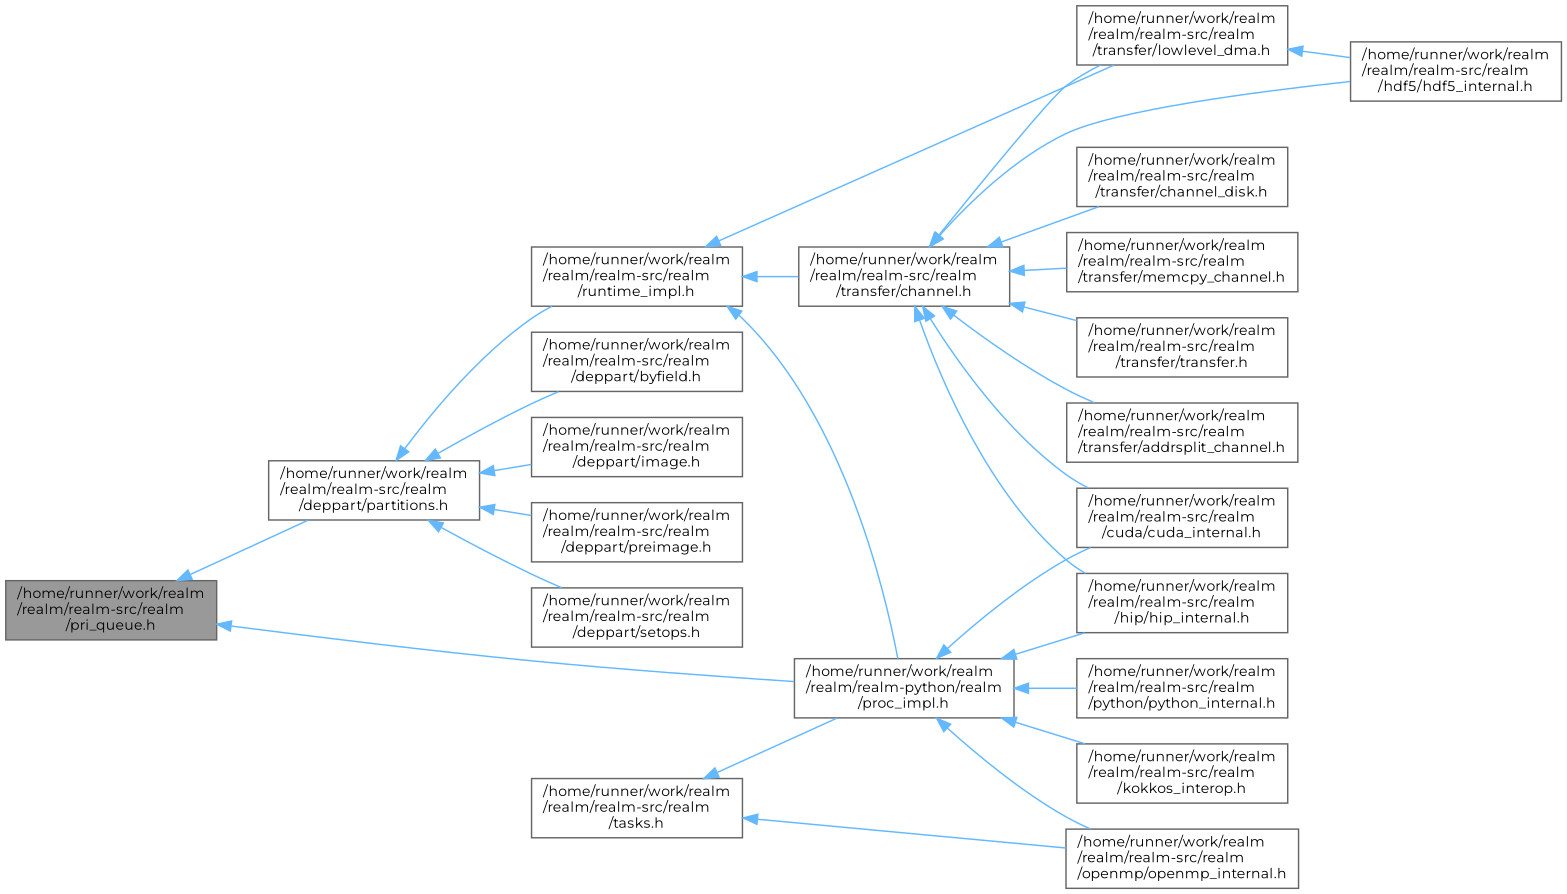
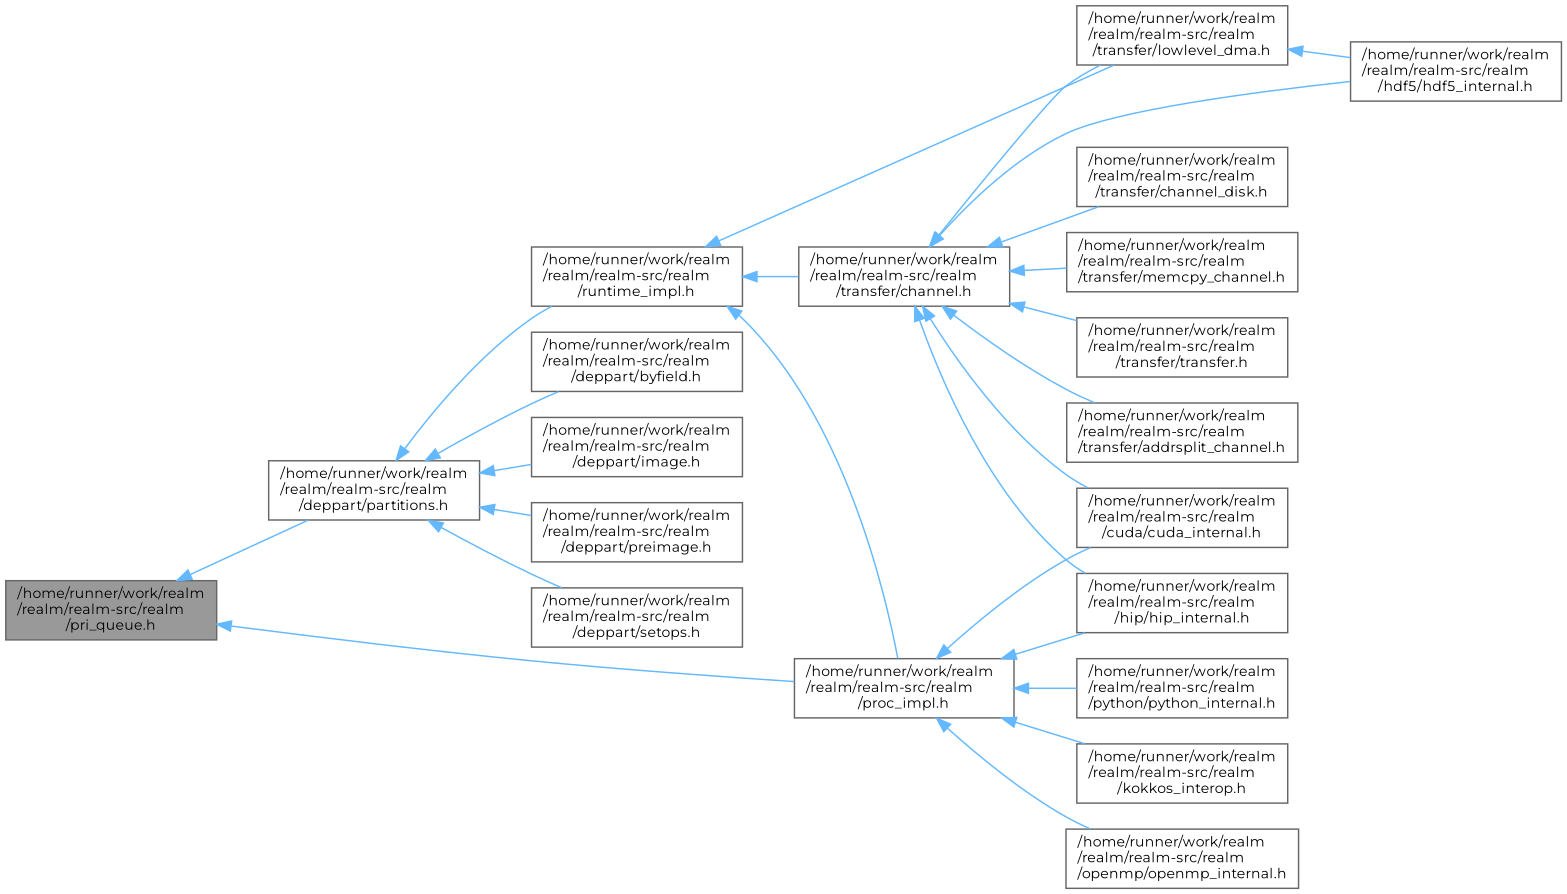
(904, 688) -> (904, 688)
(637, 808) -> none
